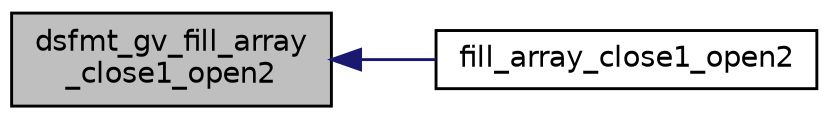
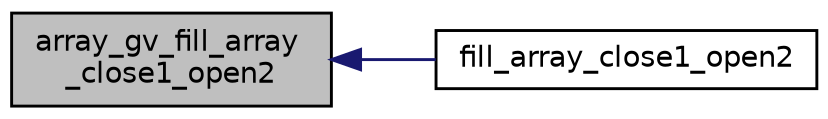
(172, 60) -> (172, 60)
